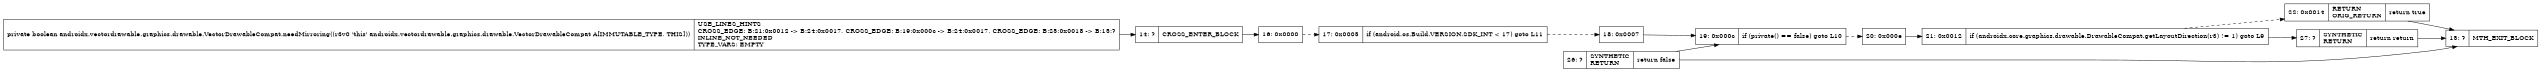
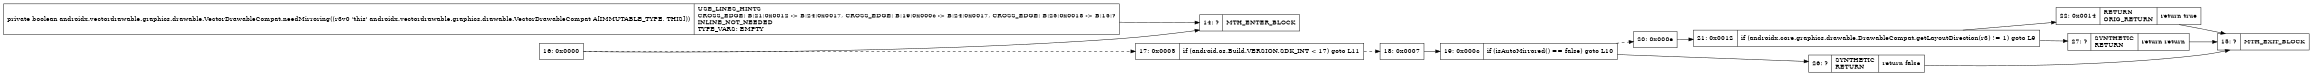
(2232, 24) -> (2007, 26)
(1201, 34) -> (1261, 23)
(1248, 35) -> (920, 48)
(1792, 36) -> (1550, 51)
(1695, 48) -> (1711, 58)
